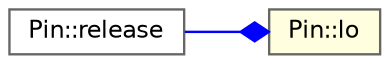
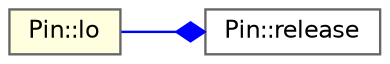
(212, 32) -> (149, 32)
